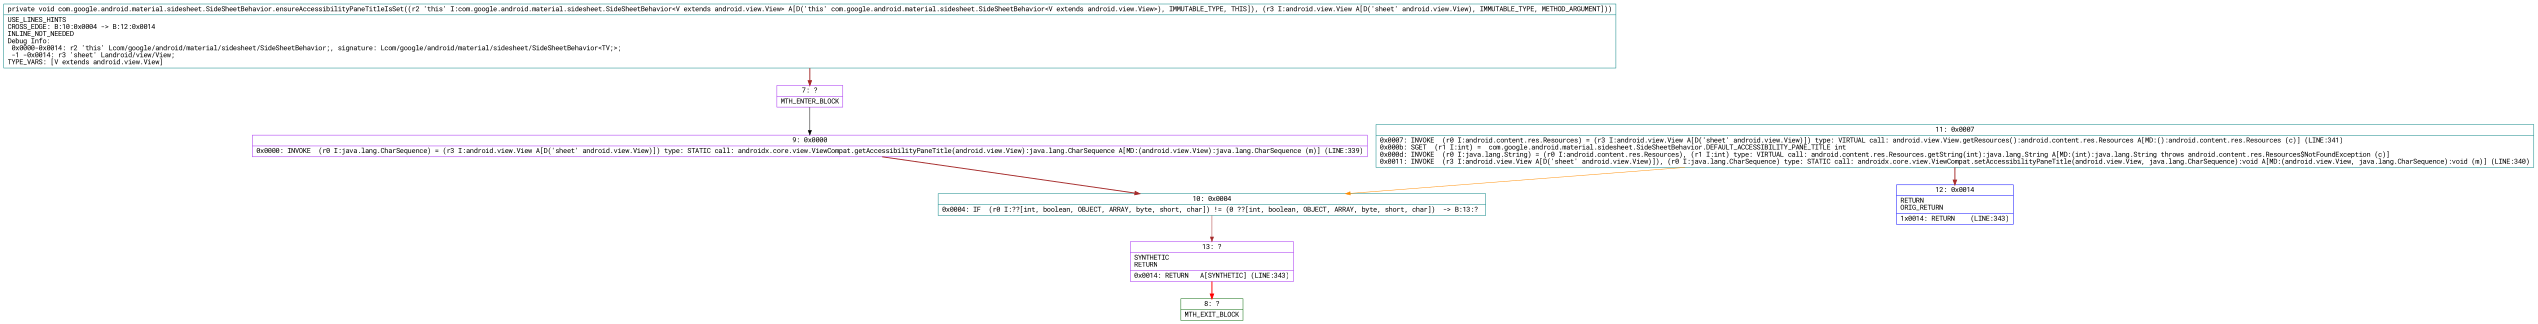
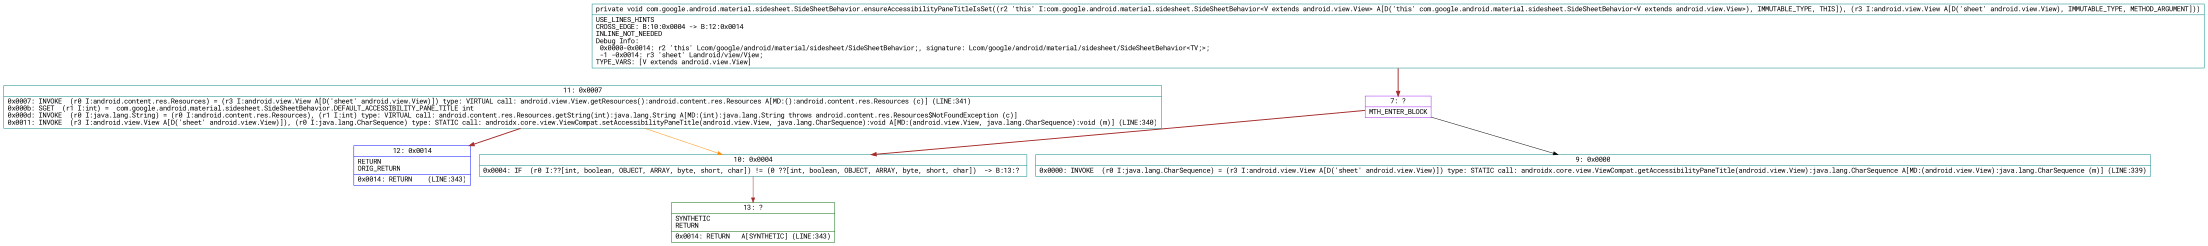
(810, 146) -> (1593, 165)
(1009, 175) -> (1121, 133)
(1955, 219) -> (412, 180)
(1212, 262) -> (753, 222)
(1212, 310) -> none
